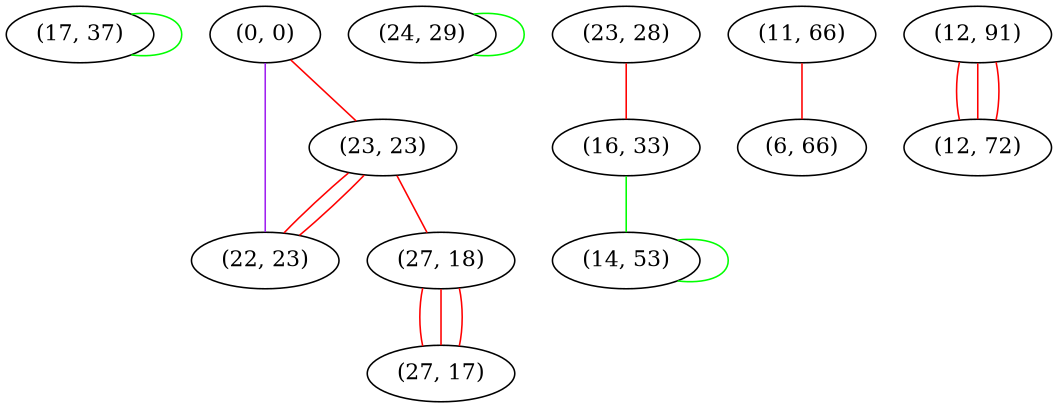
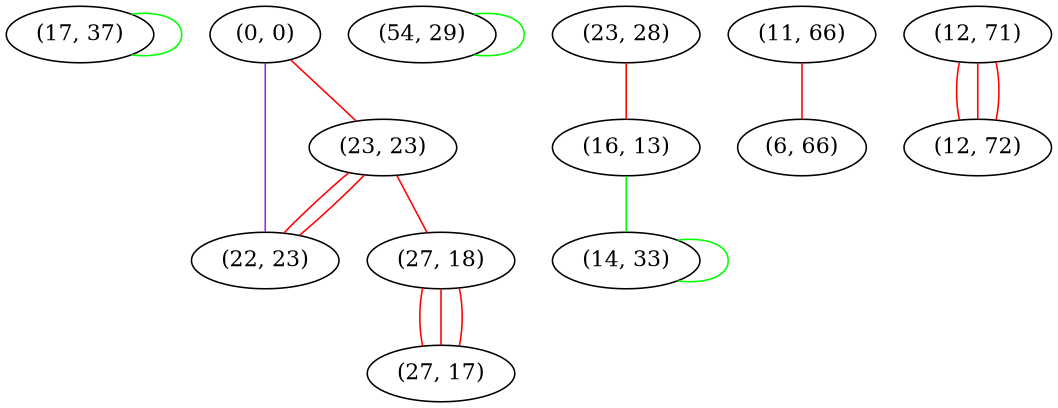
(422, 35) -> (422, 35)
(978, 35) -> (978, 35)
(626, 148) -> (626, 148)
(626, 261) -> (626, 261)
